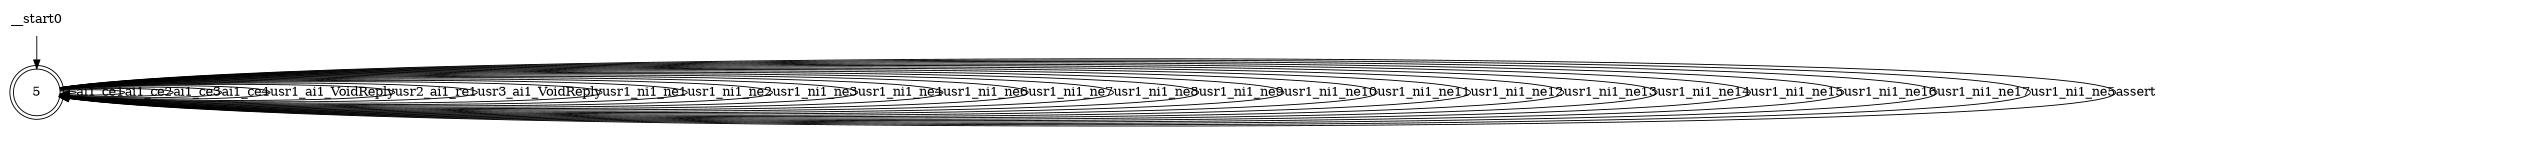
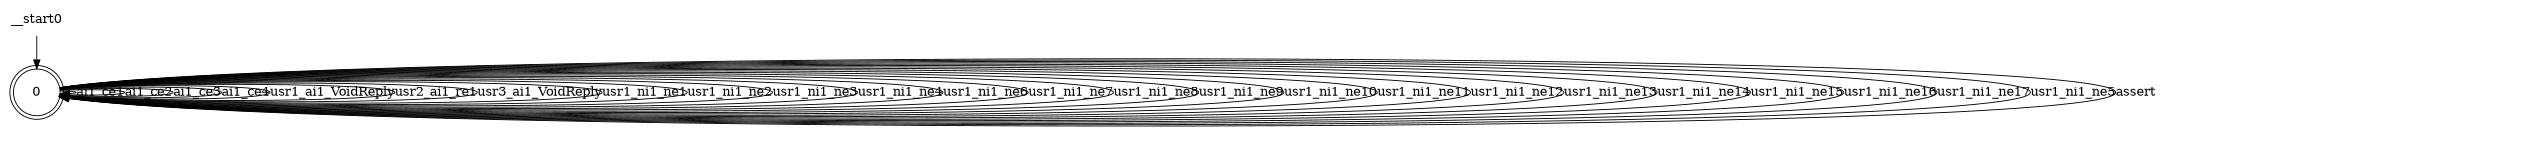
(37, 92) -> (37, 92)
